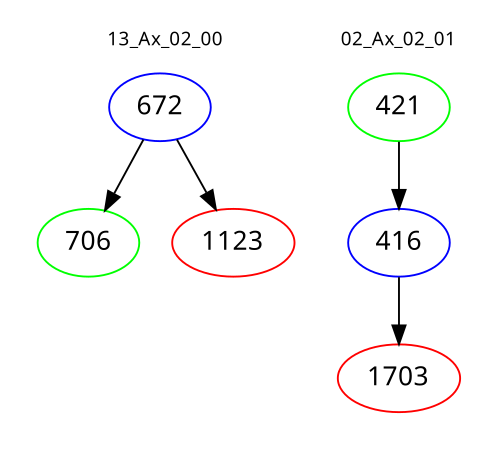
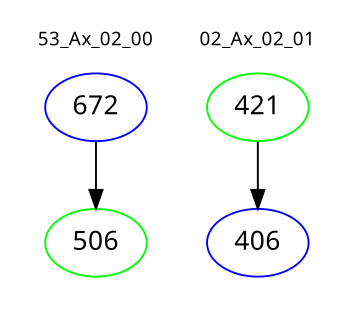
(166, 40) -> (96, 40)
(88, 243) -> (96, 243)
(233, 243) -> none
(399, 243) -> (258, 243)
(399, 378) -> none
